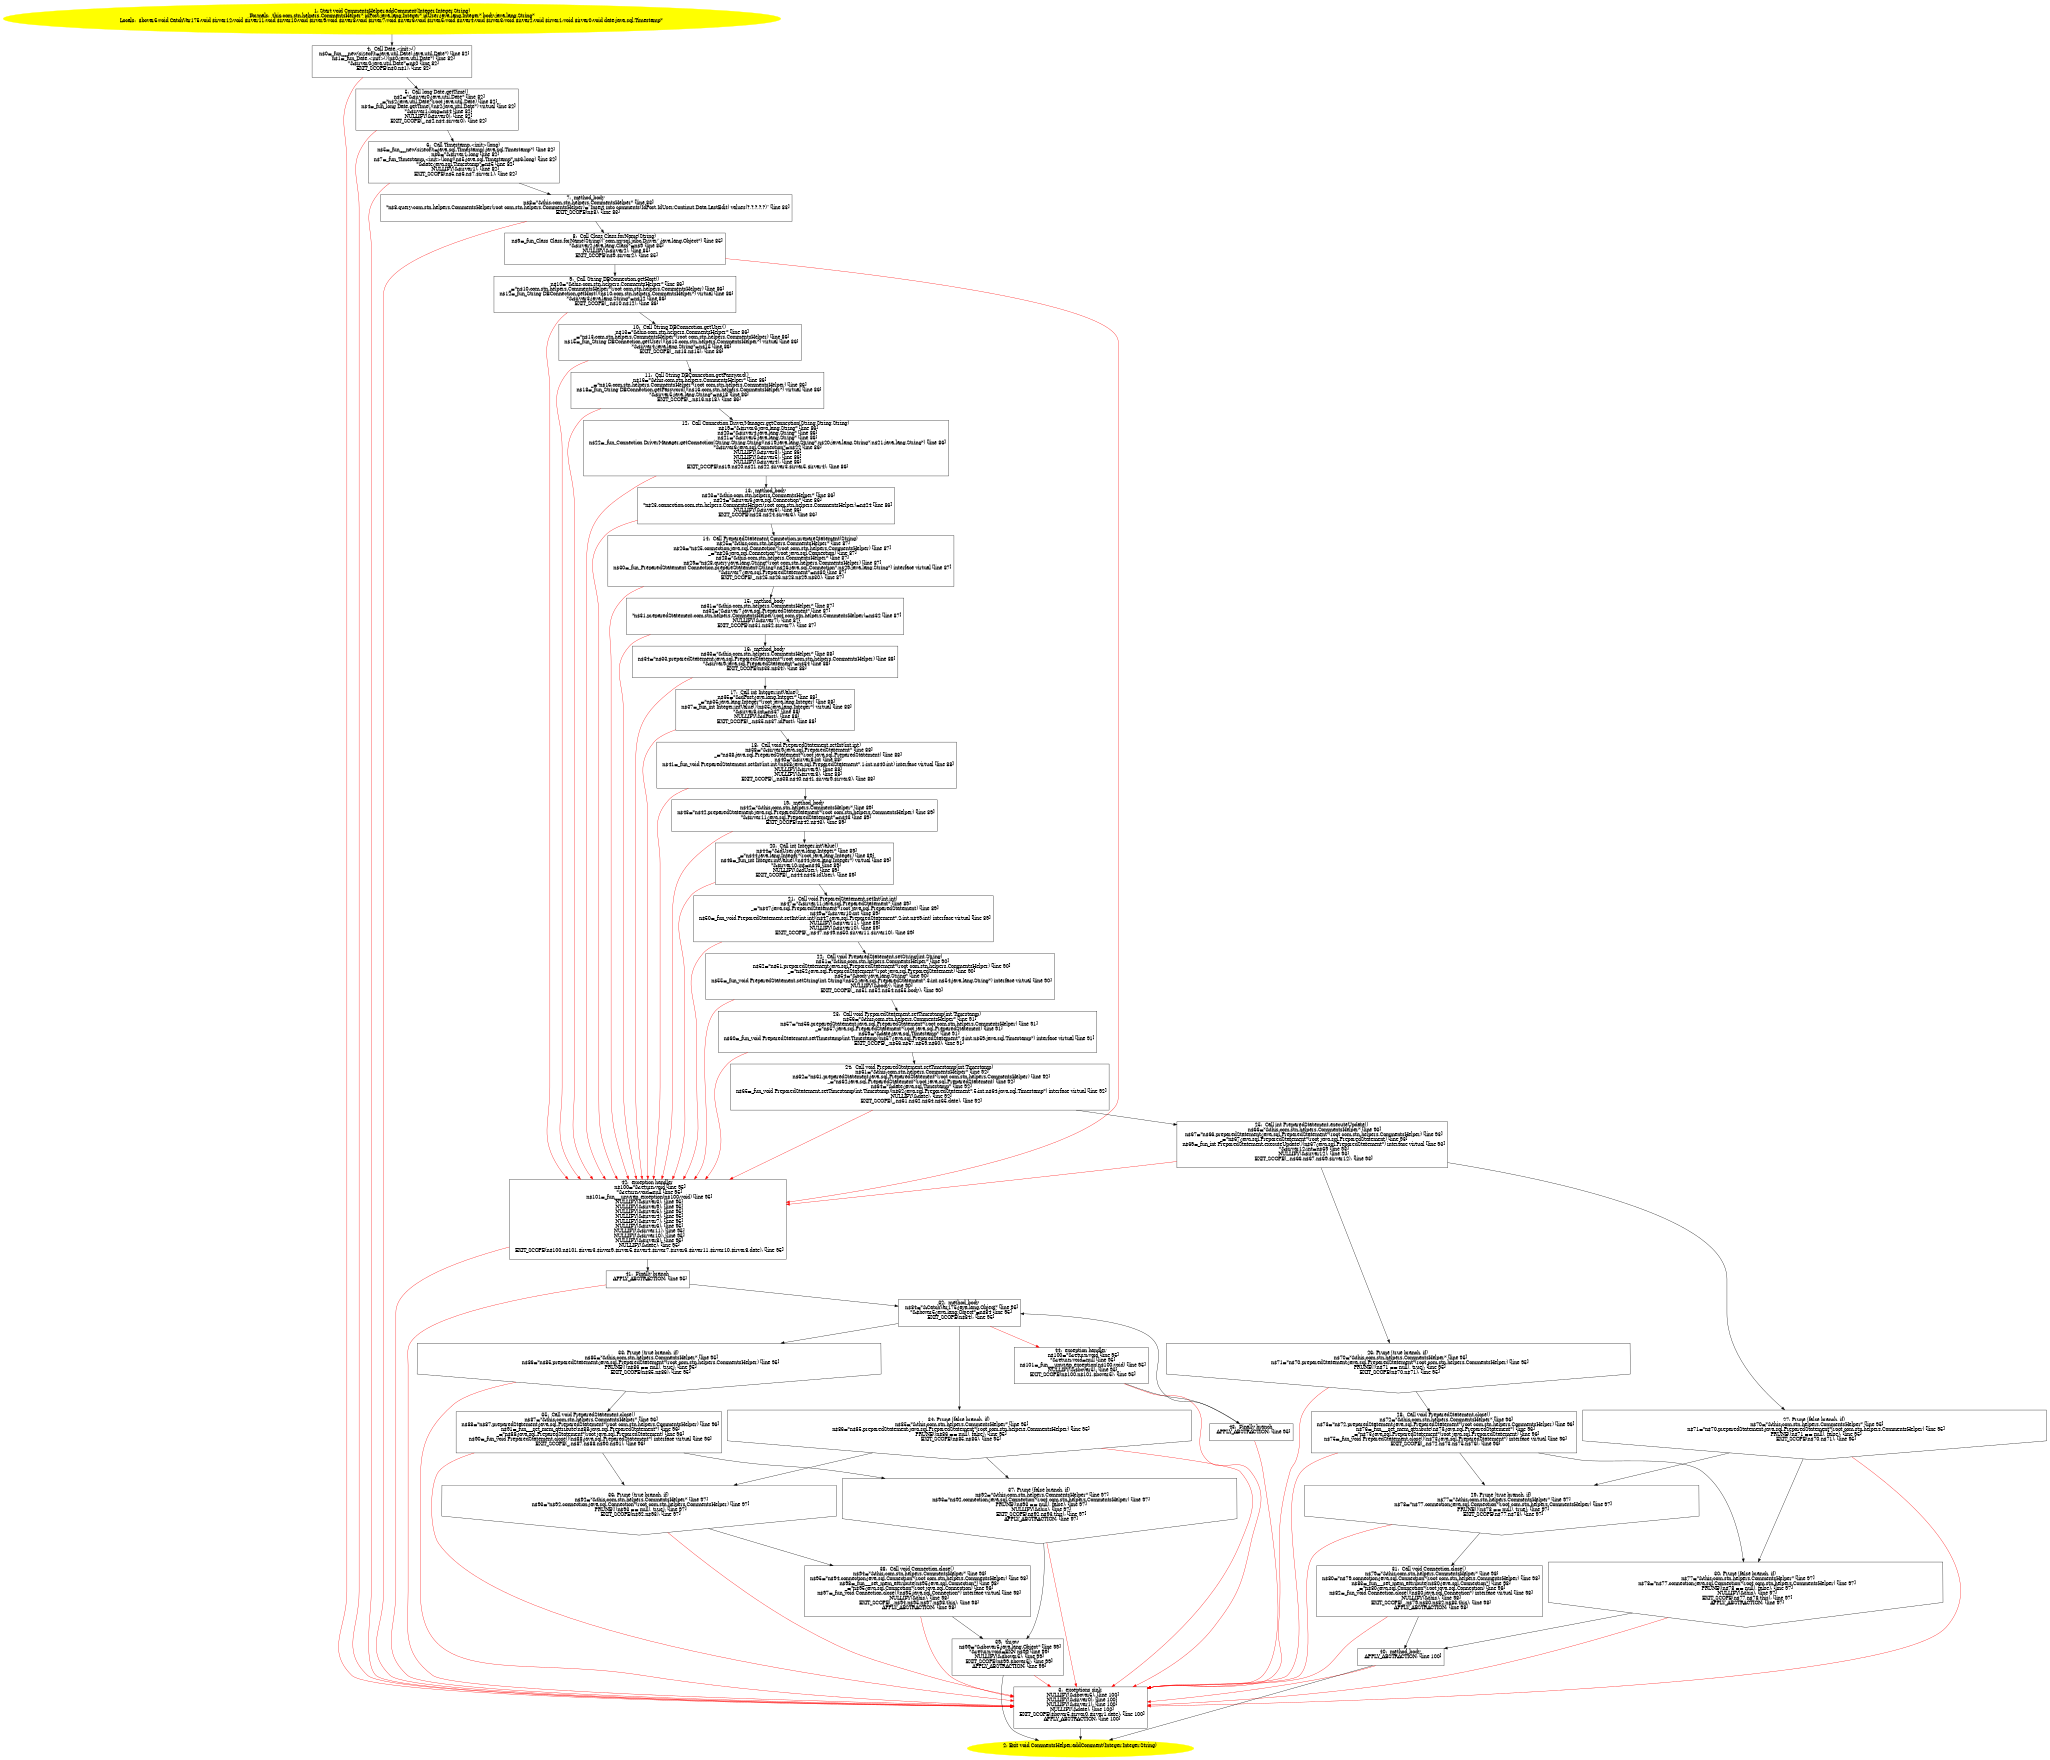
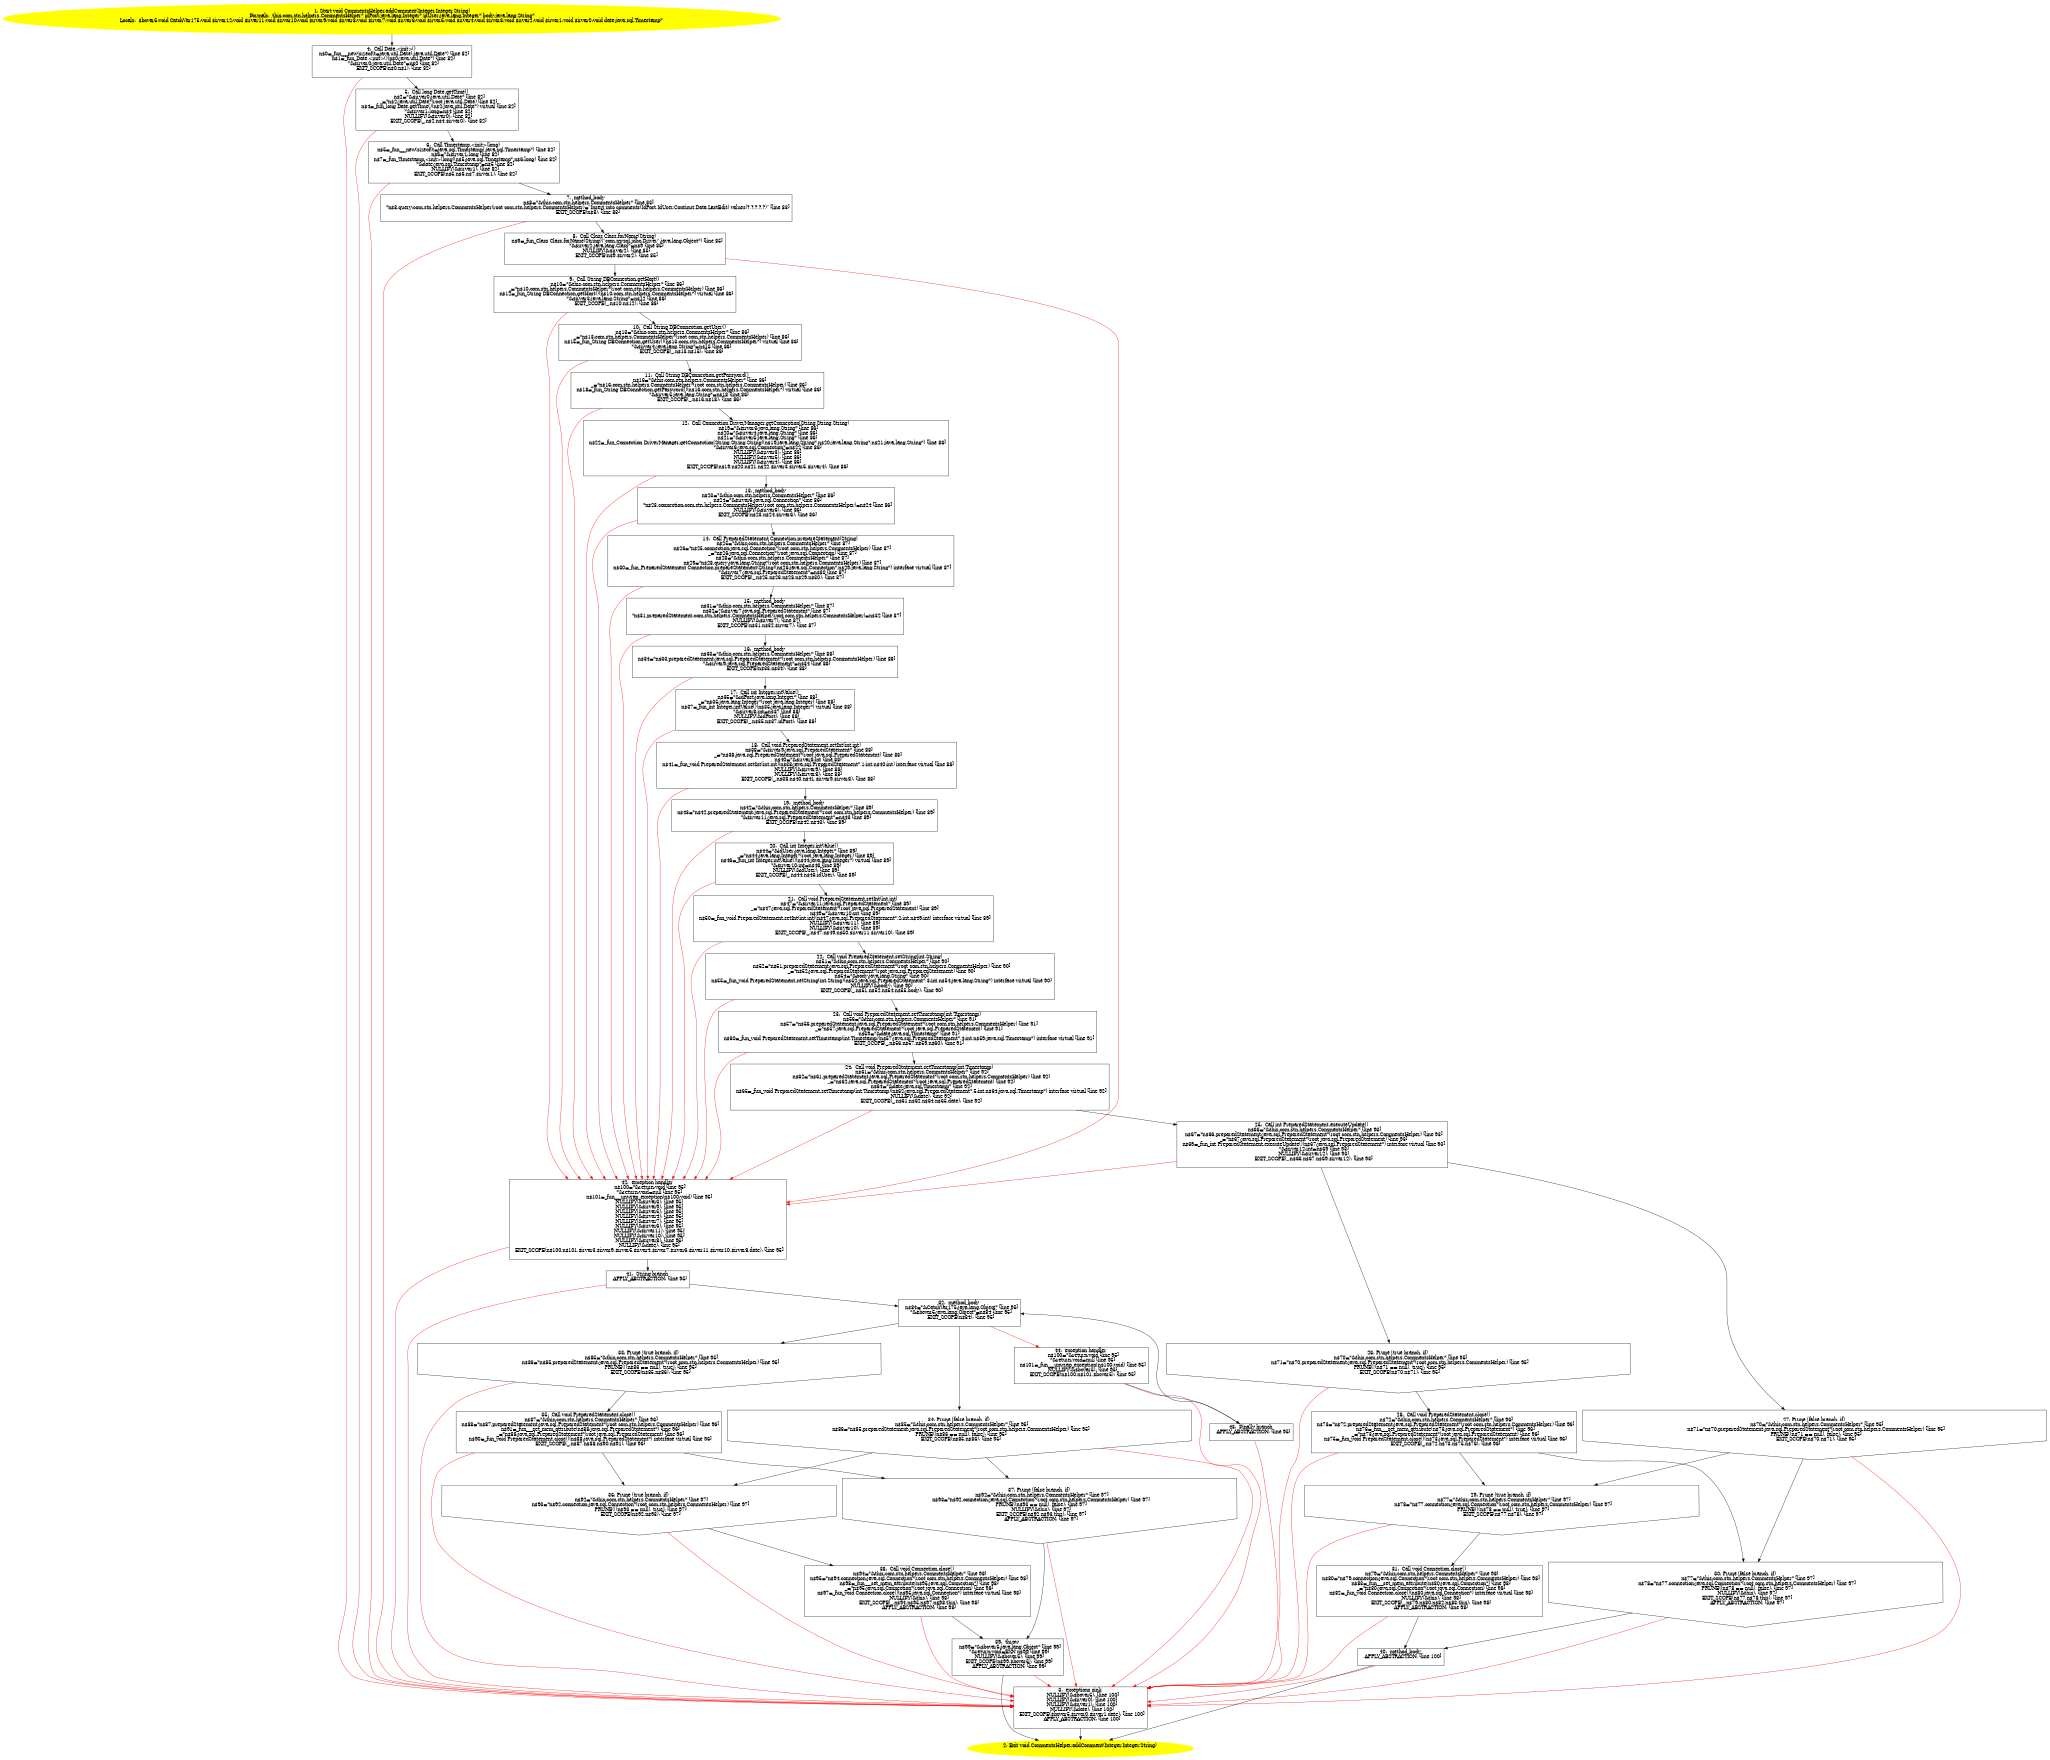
(648, 1279) -> (648, 1279)
